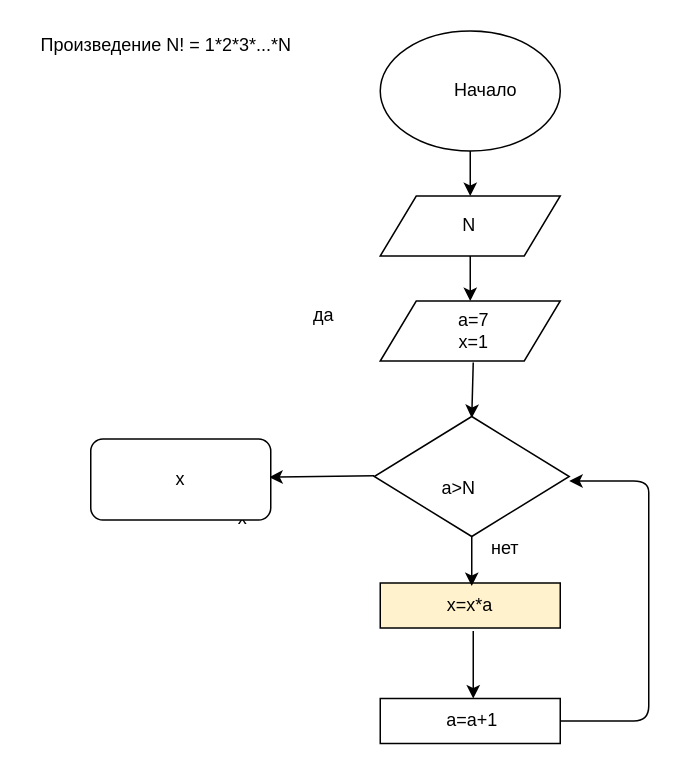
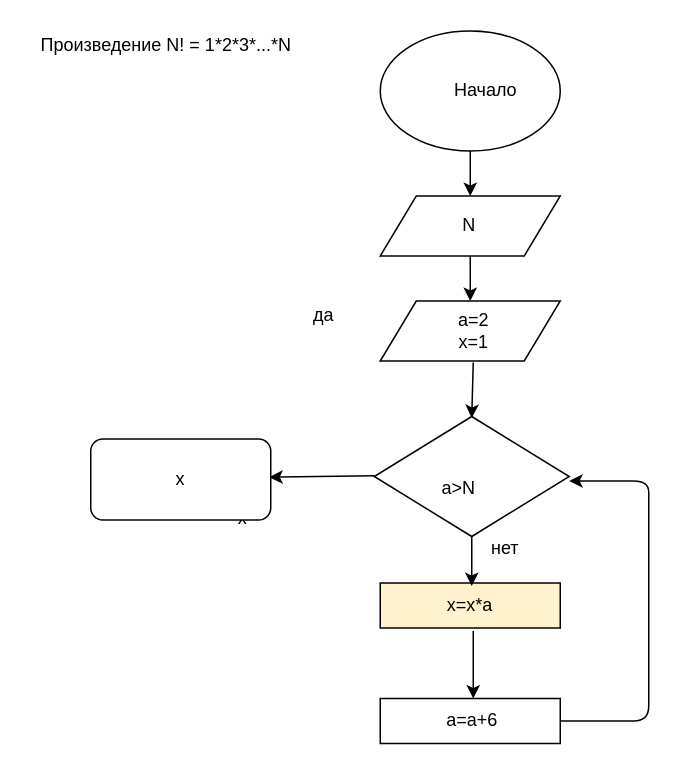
(474, 331) -> (474, 331)
(473, 721) -> (473, 721)
